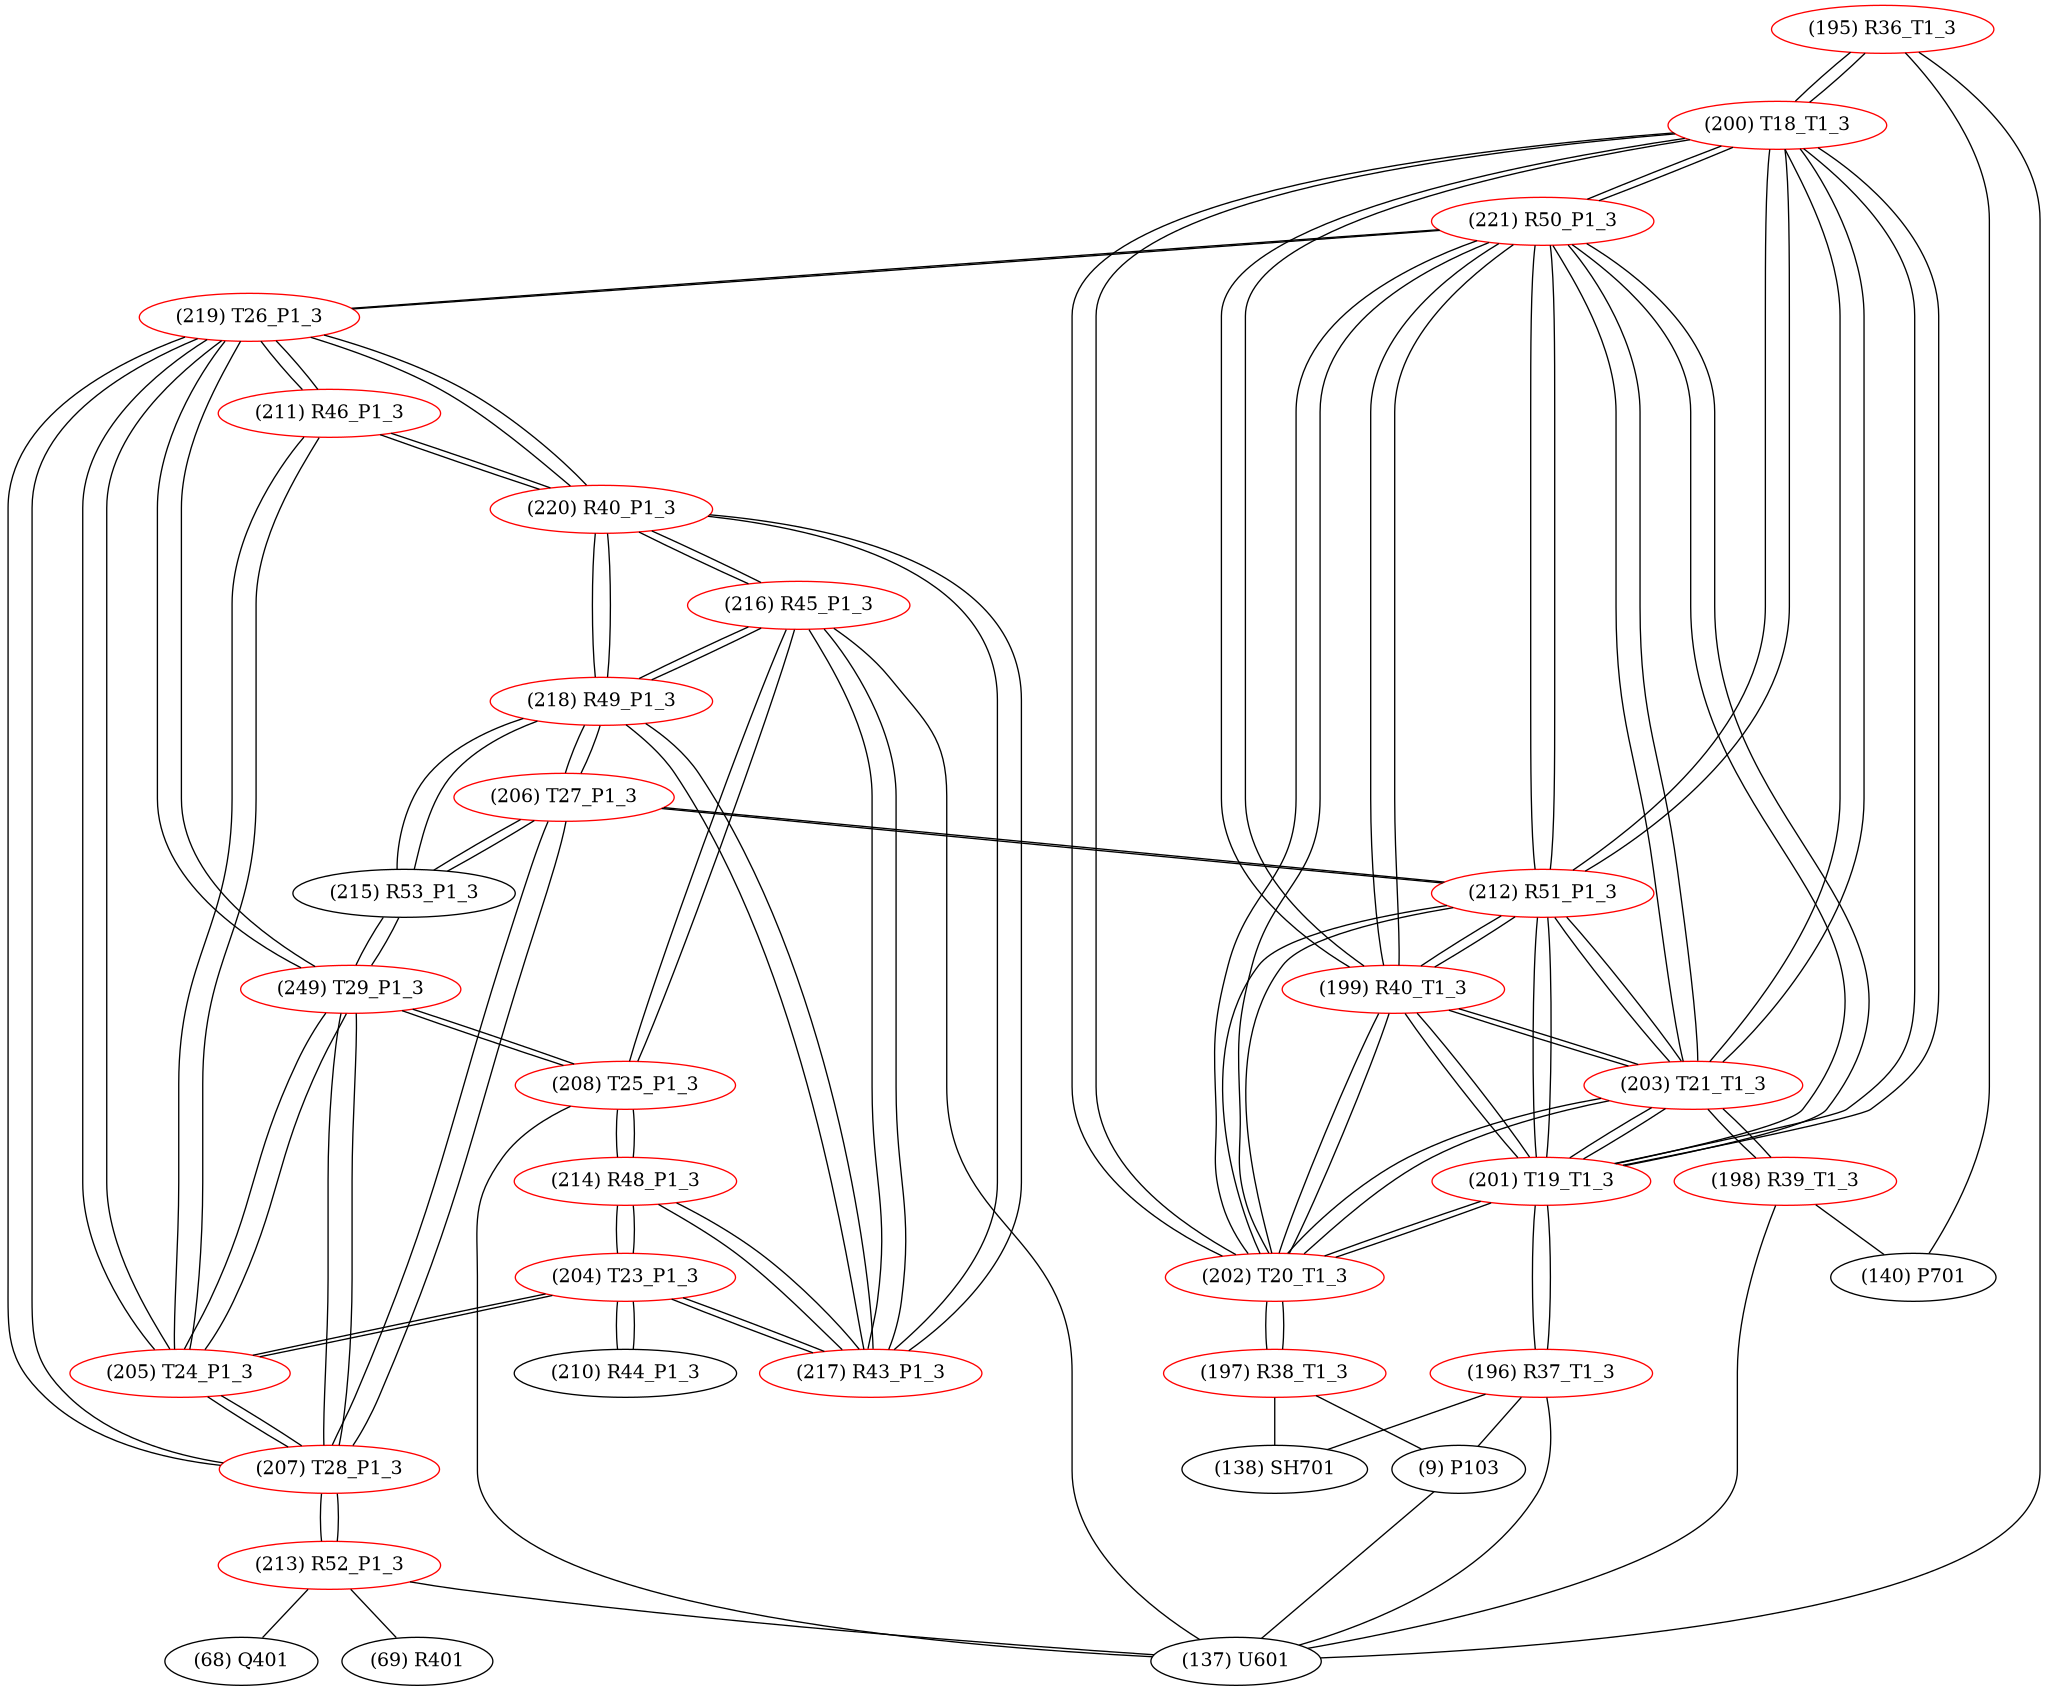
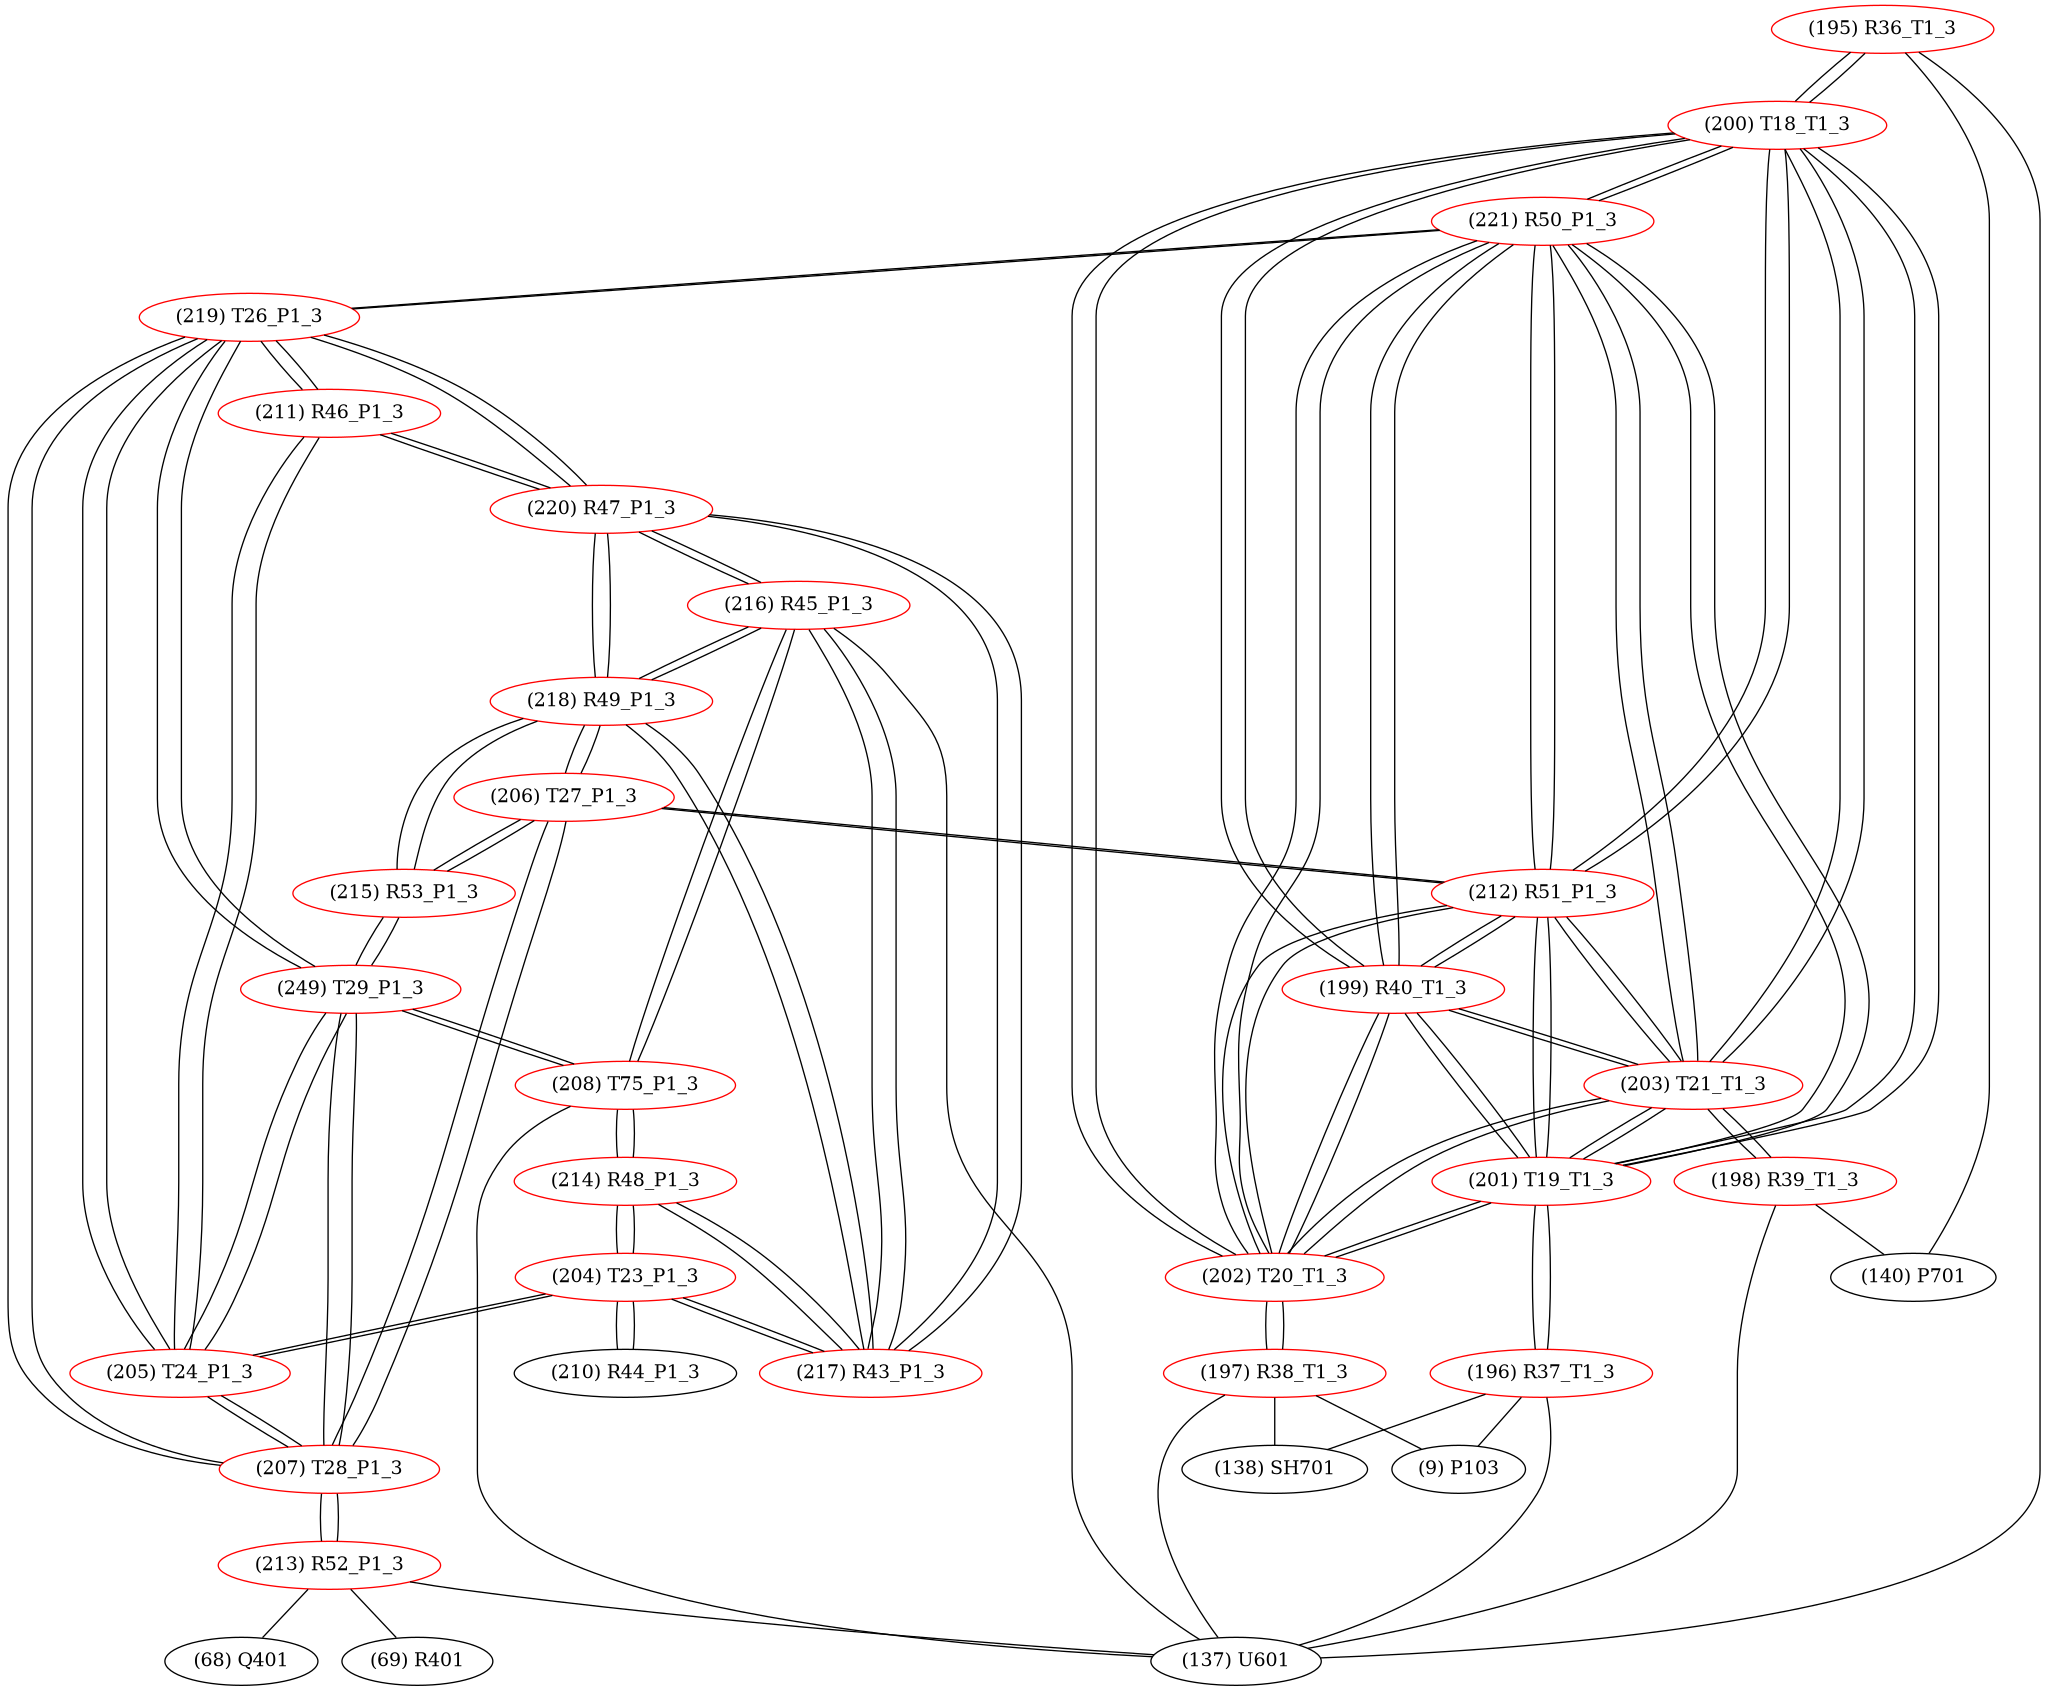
(601, 509) -> (601, 509)
(404, 893) -> (404, 893)
(625, 1085) -> (625, 1085)
(1348, 1565) -> (1160, 1510)
